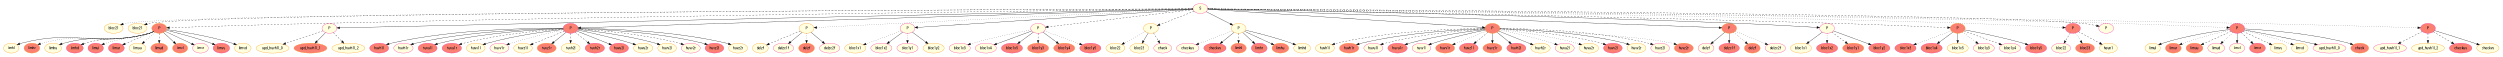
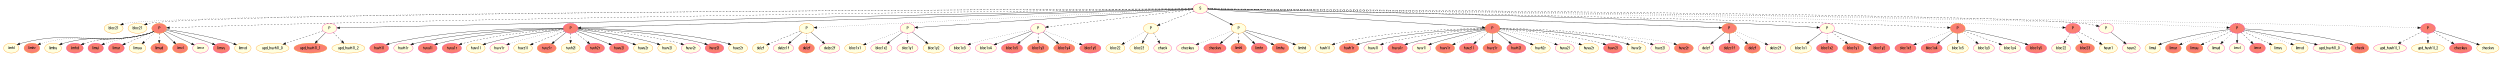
none -> (2131, 48)
